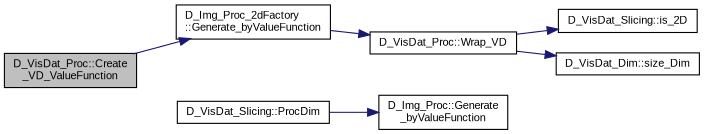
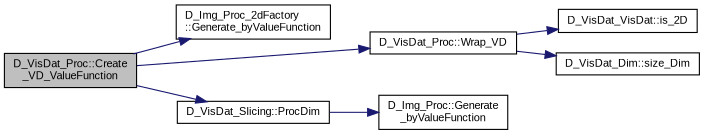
(628, 21) -> (628, 21)
(345, 32) -> (248, 57)
none -> (166, 92)
